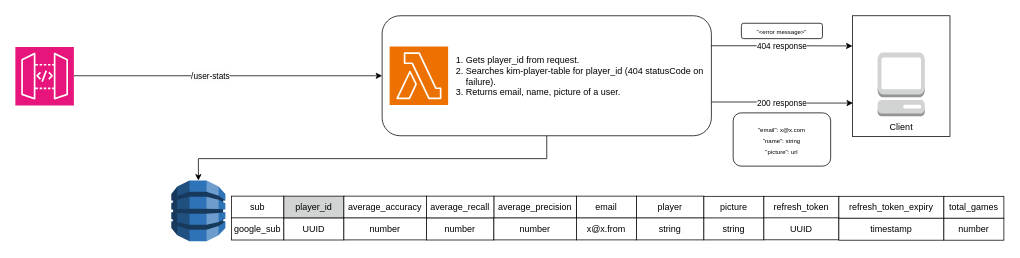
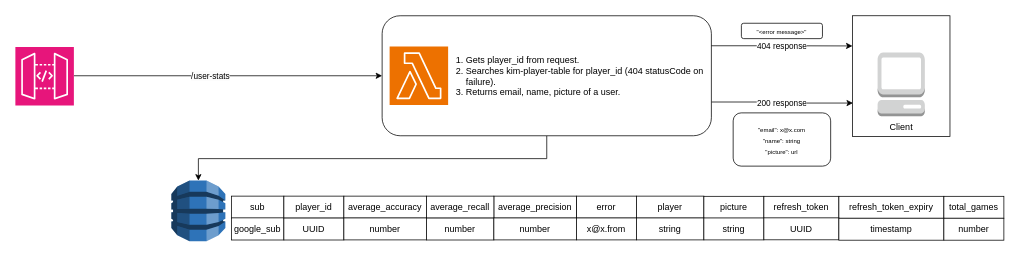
(314, 207) -> (314, 207)
(606, 207) -> (606, 207)
